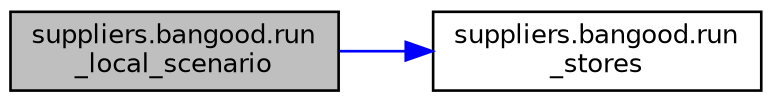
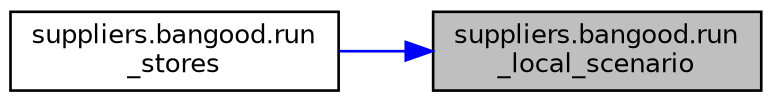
(372, 51) -> (372, 51)
